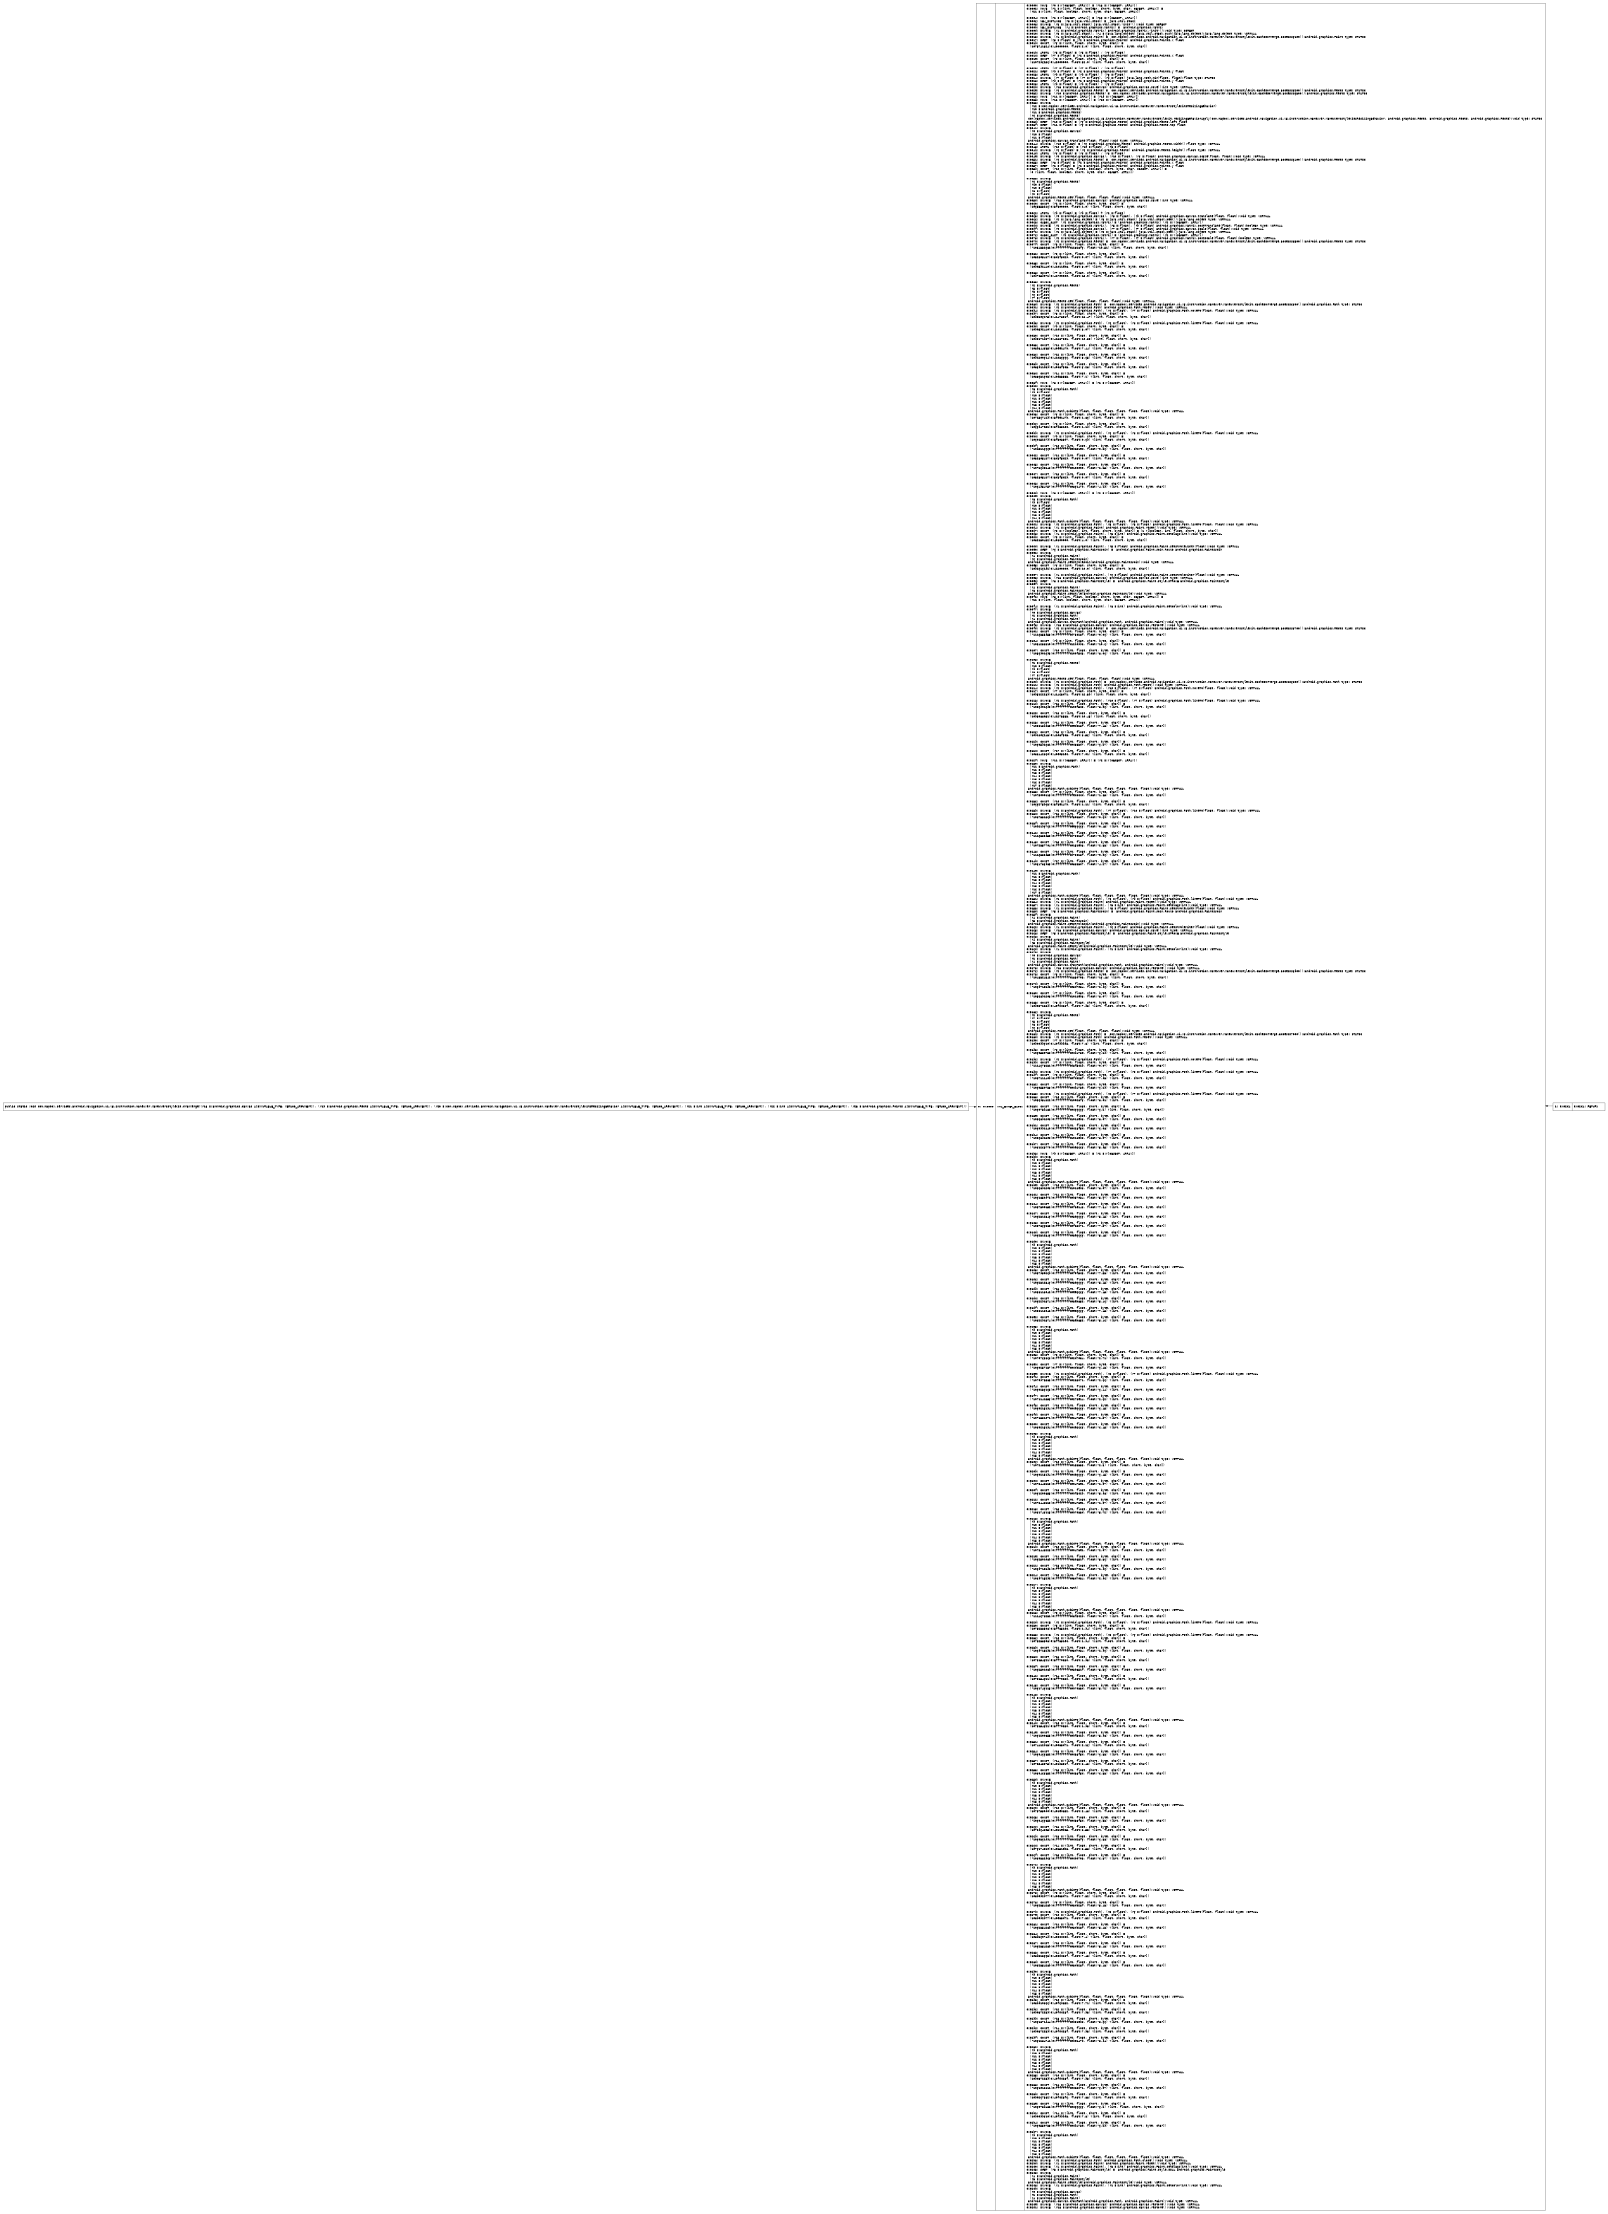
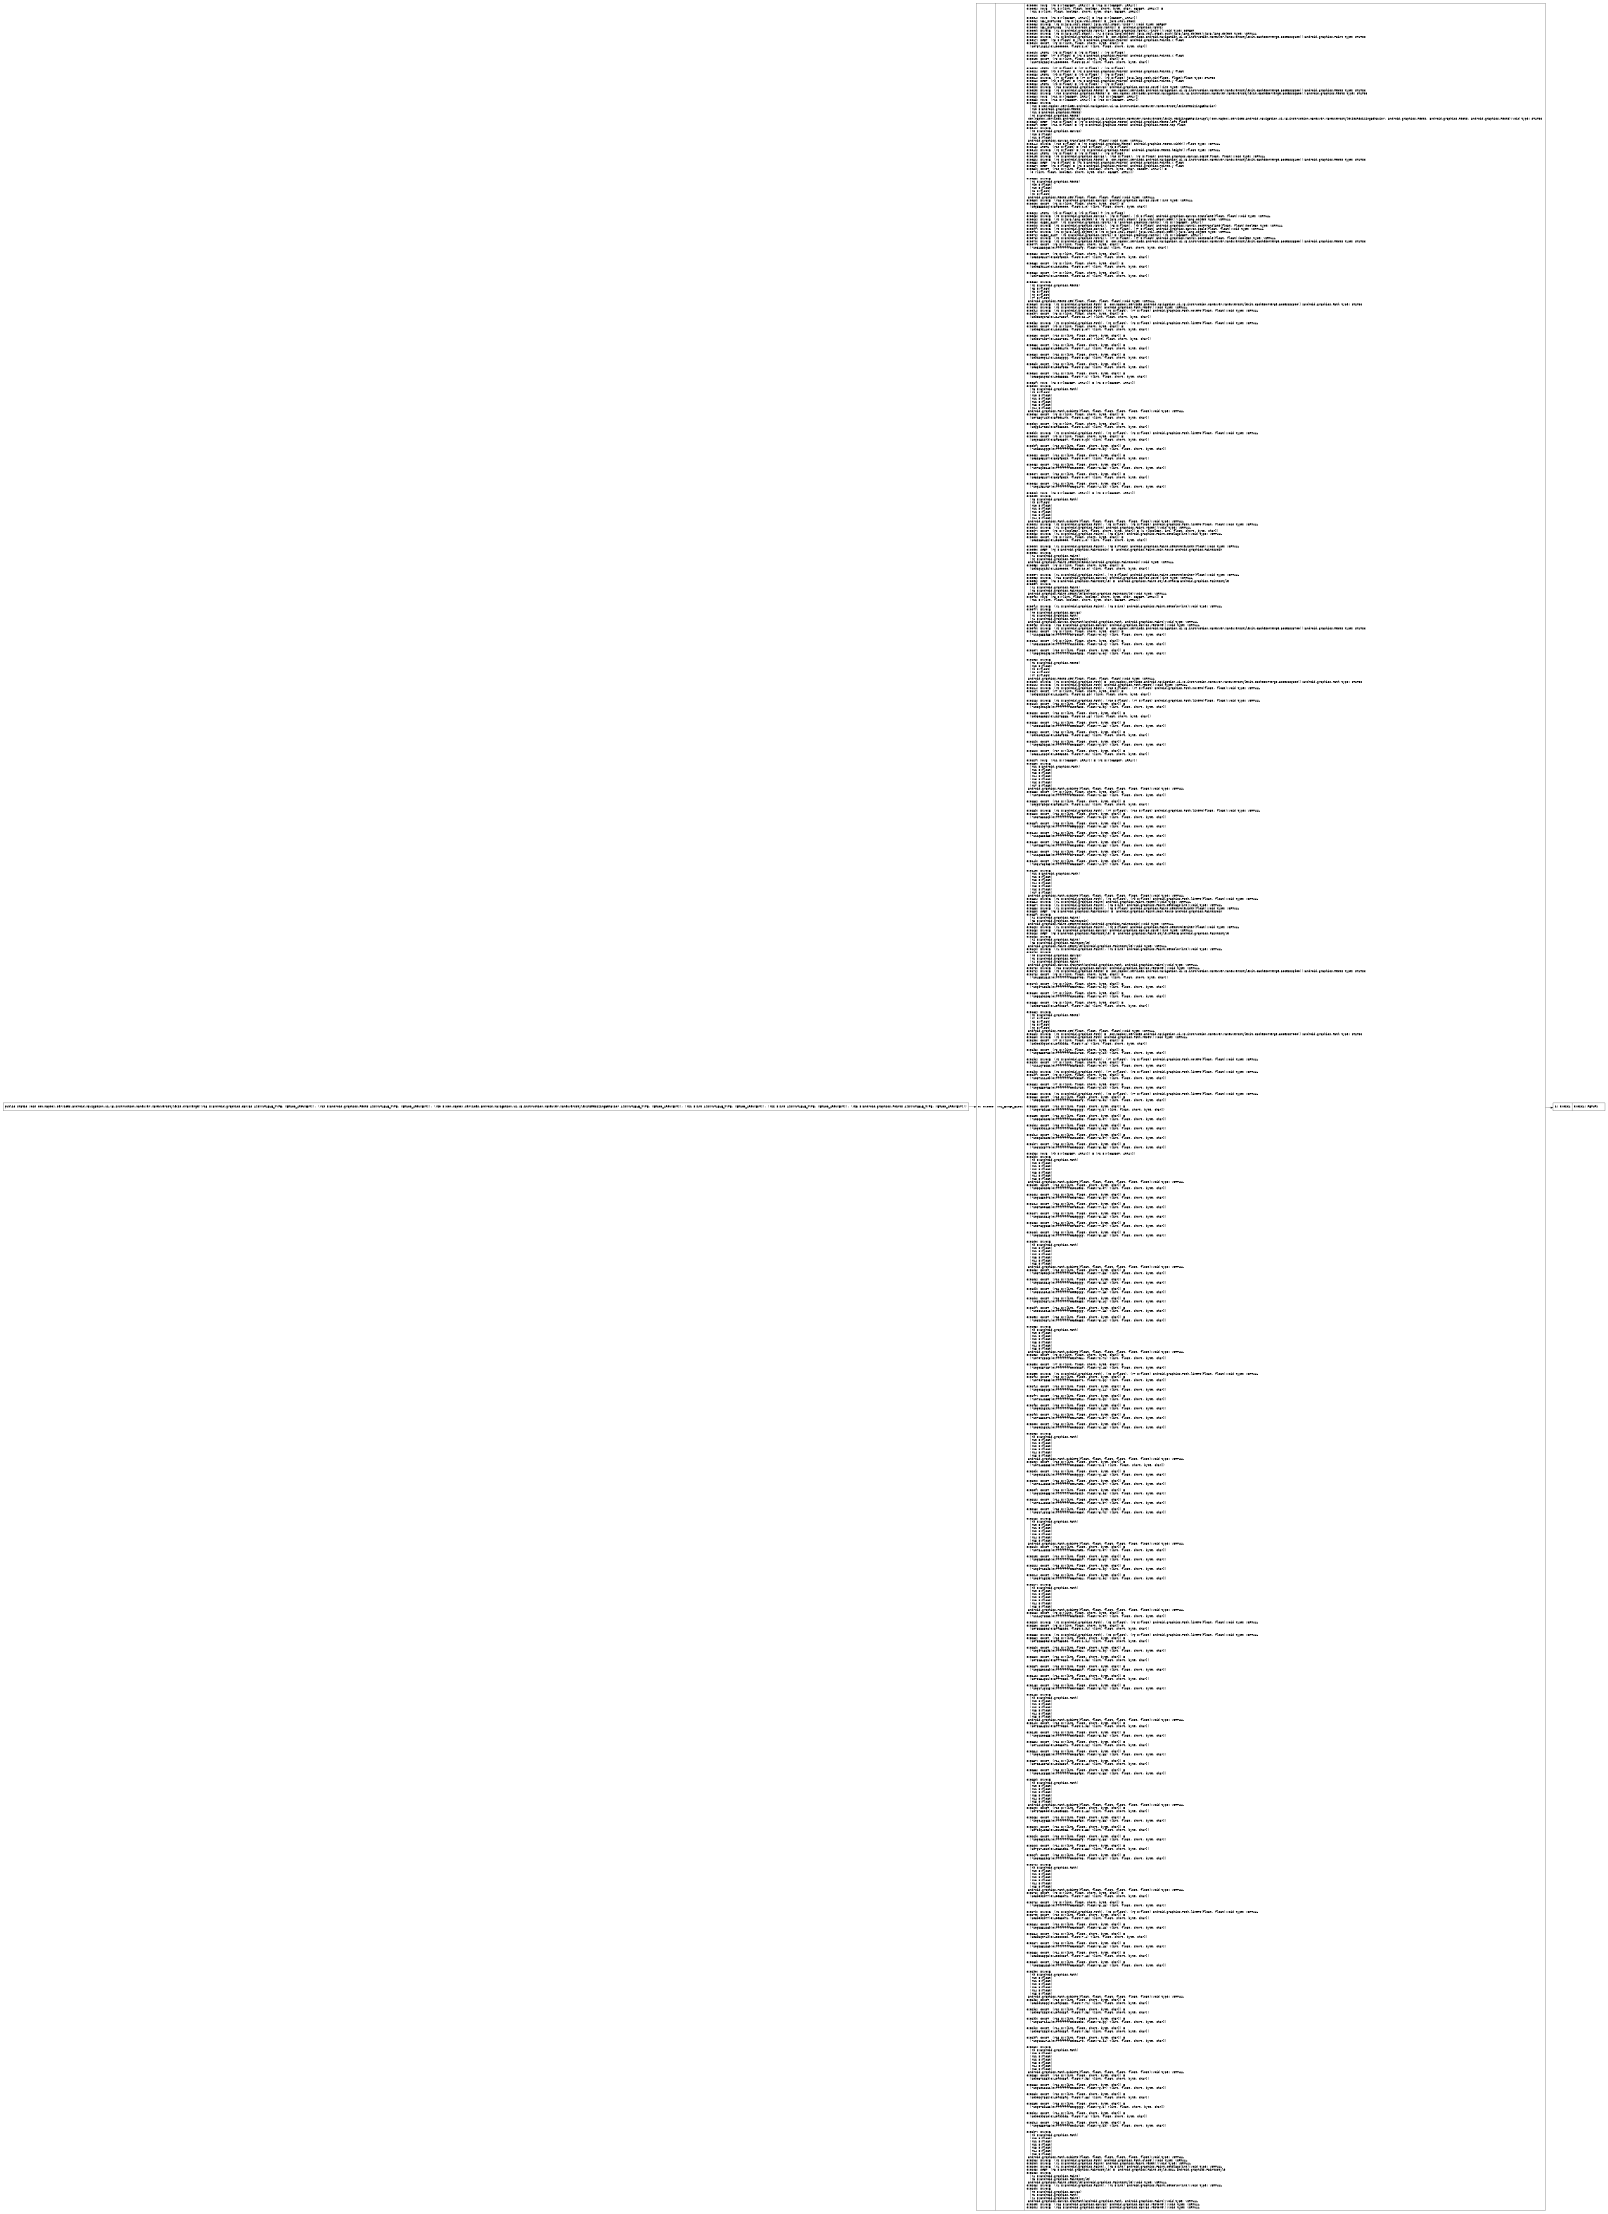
(1550, 1106) -> (1548, 1108)
